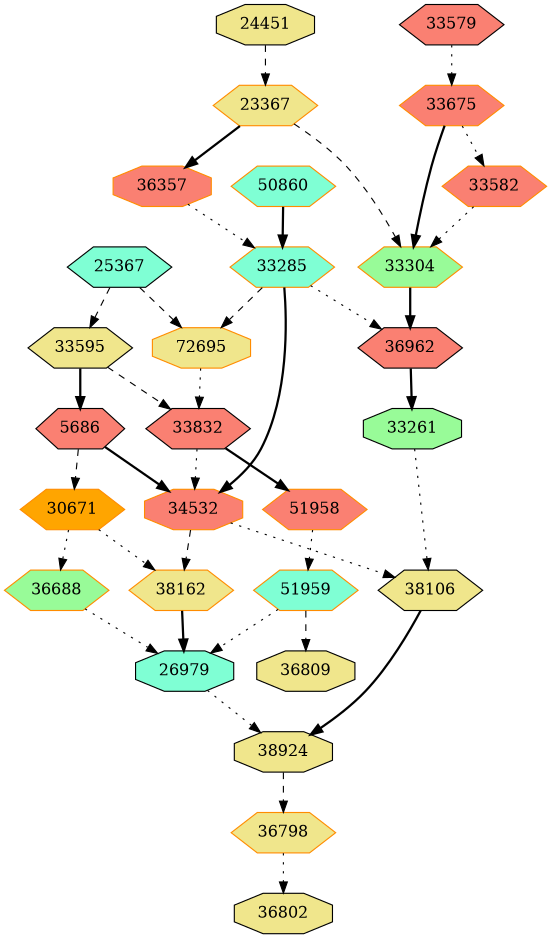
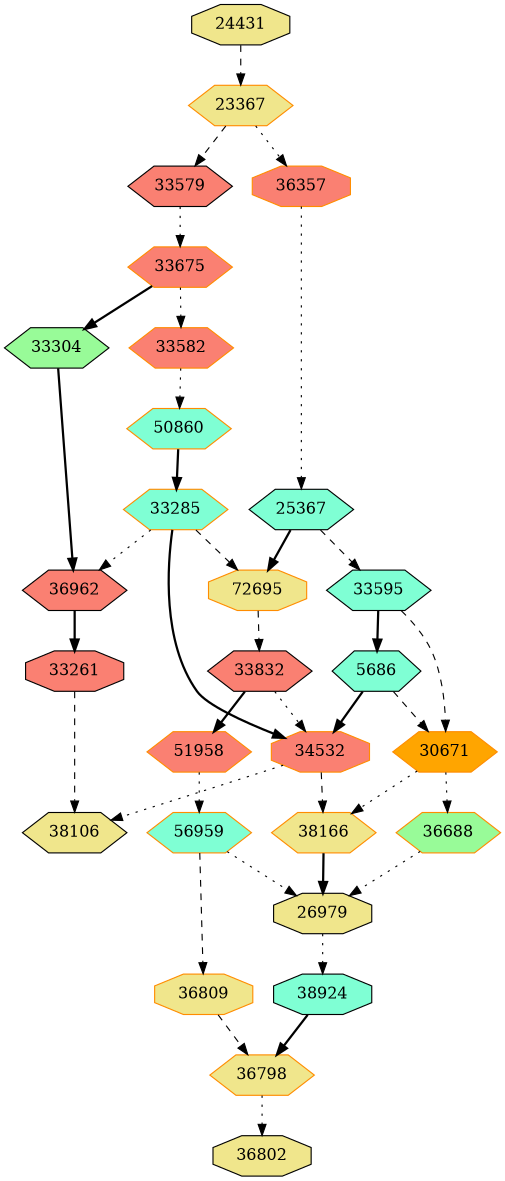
(265, 25) -> (241, 25)
(217, 143) -> (268, 141)
(353, 173) -> (214, 141)
(216, 223) -> (301, 342)
(456, 223) -> (180, 383)
(410, 267) -> (57, 348)
(157, 304) -> (282, 545)
(80, 348) -> (379, 590)
(200, 383) -> (259, 625)
(134, 385) -> (435, 660)
(80, 429) -> (377, 671)
(412, 429) -> (75, 671)
(421, 504) -> (75, 746)
(181, 590) -> (324, 833)
(306, 590) -> (199, 833)
(185, 671) -> (323, 913)
(306, 671) -> (204, 994)
(378, 676) -> none
(283, 752) -> (323, 994)
(283, 787) -> (296, 1030)
none -> (230, 1030)
